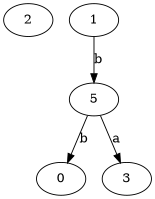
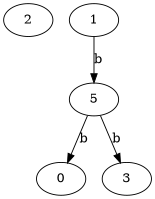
(116, 139) -> (117, 139)
